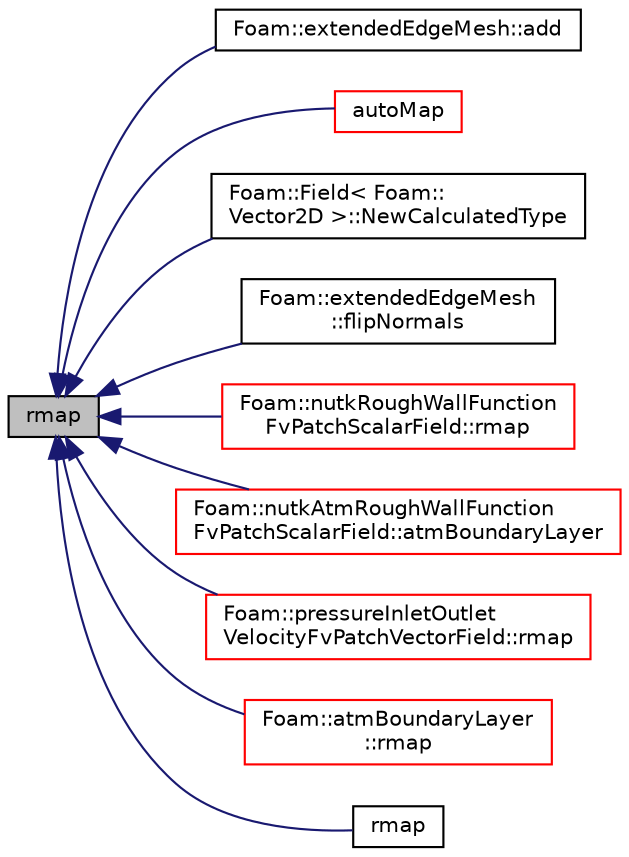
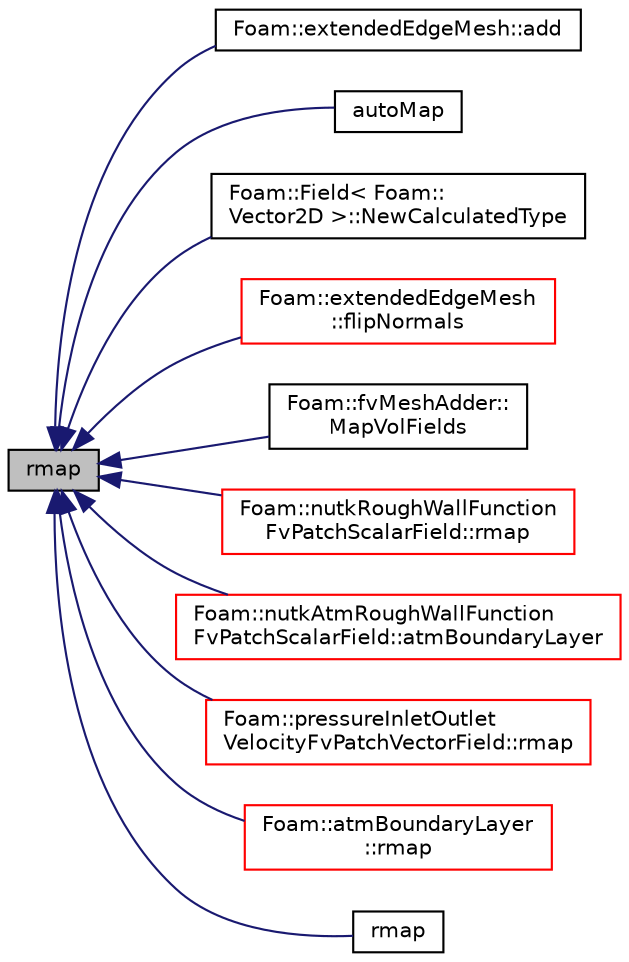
(398, 112) -> (398, 112)
(398, 311) -> (398, 311)
none -> (398, 417)
